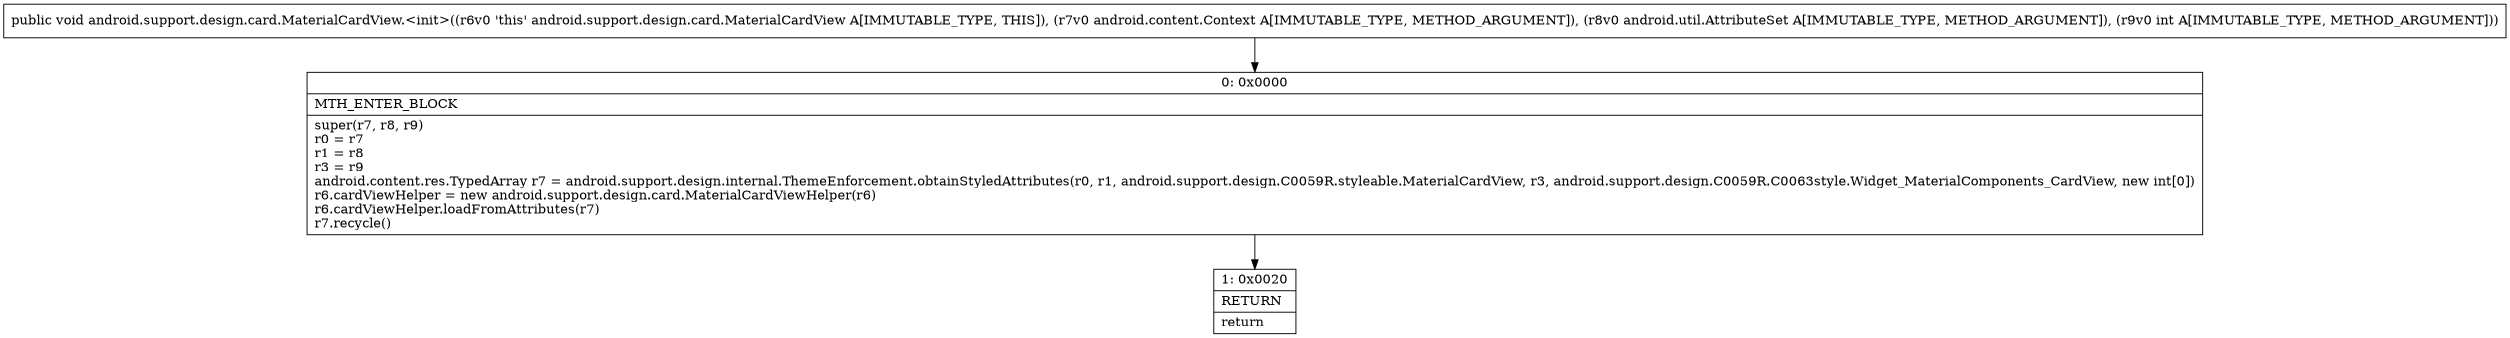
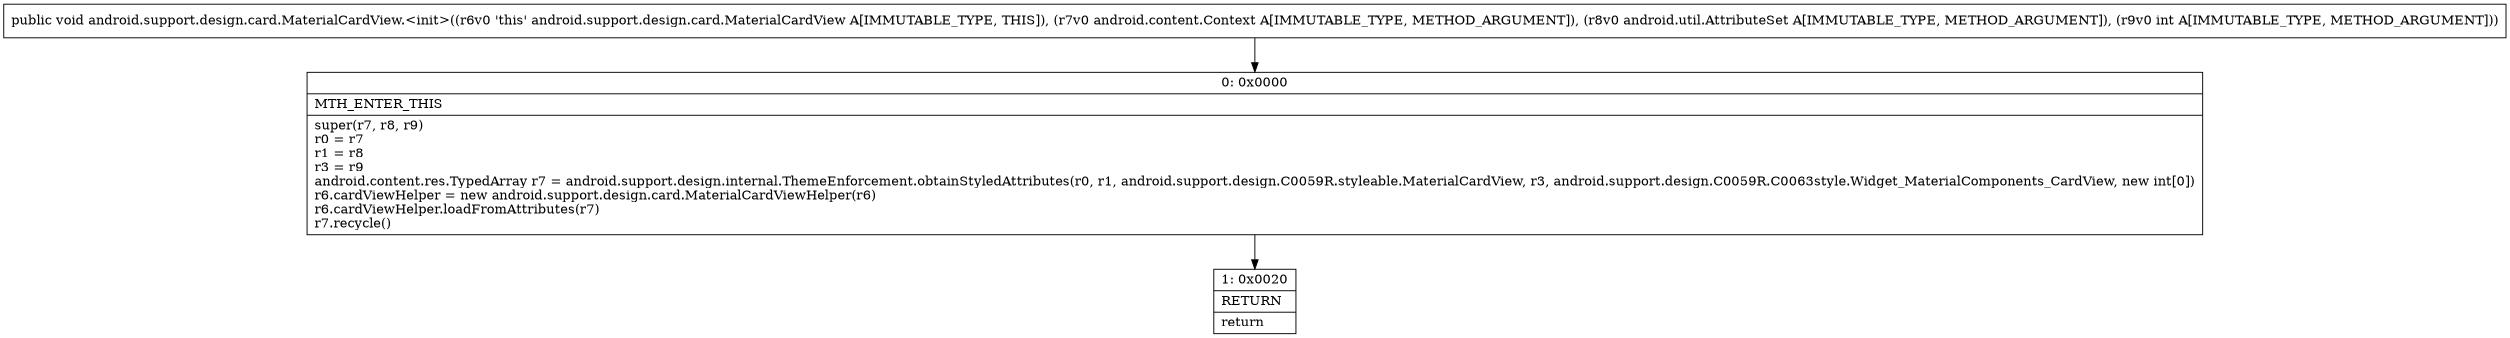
(386, 104) -> (379, 104)
